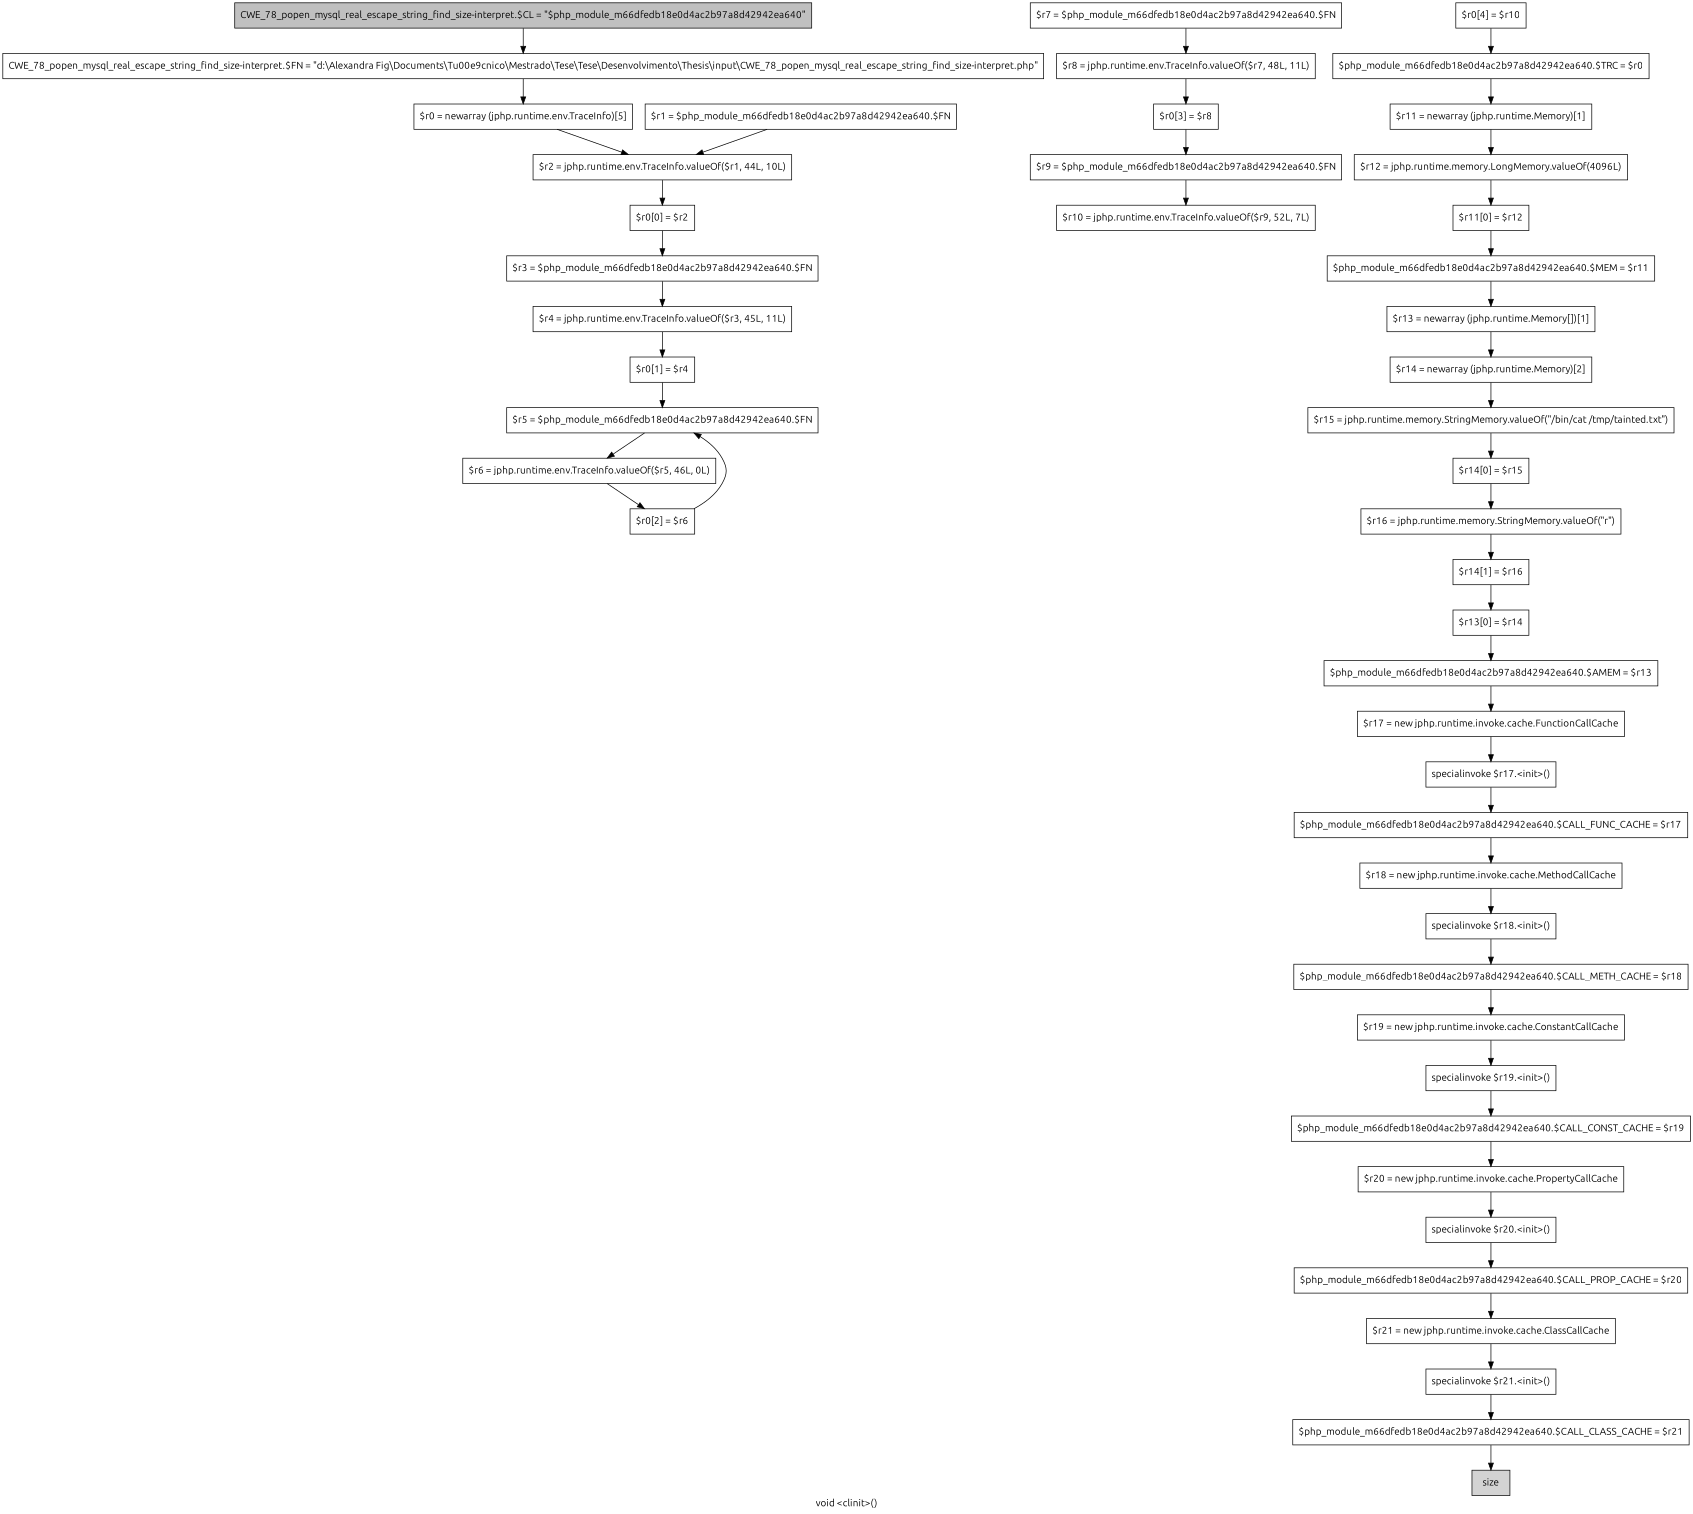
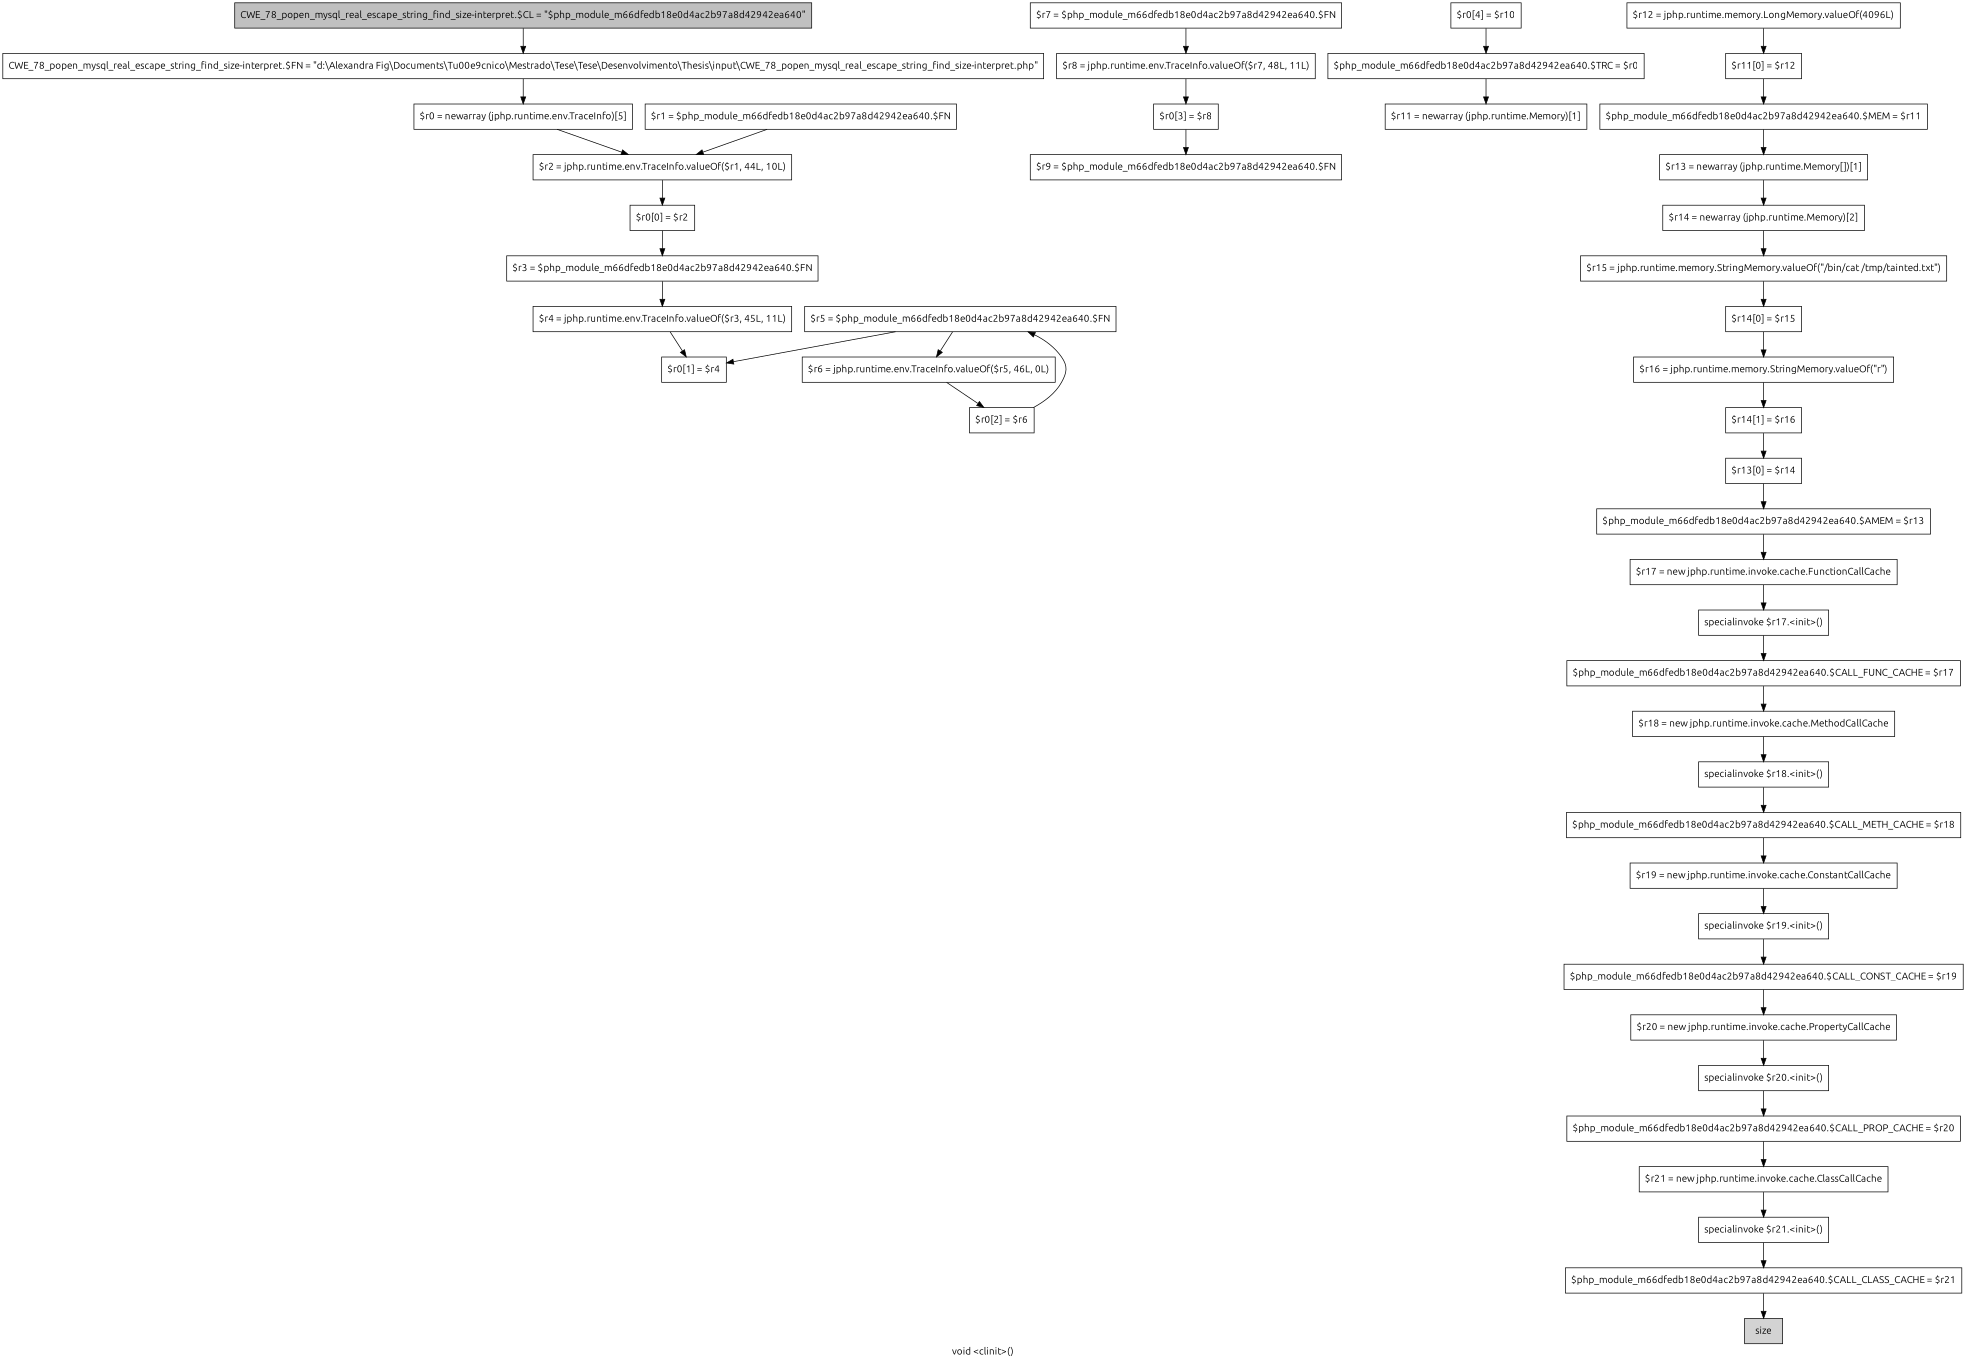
(1491, 139) -> none
(1186, 218) -> none
(662, 392) -> (815, 347)
